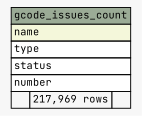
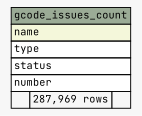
(71, 99) -> (71, 99)
